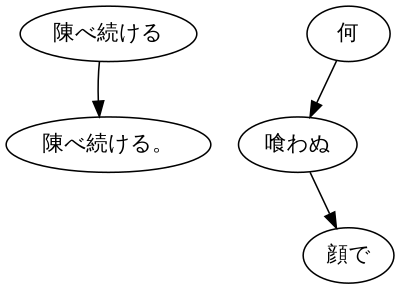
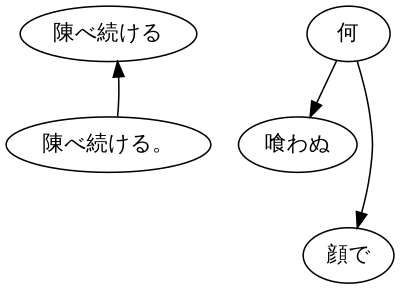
(98, 81) -> (119, 97)
(320, 193) -> (372, 137)
